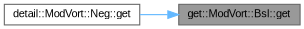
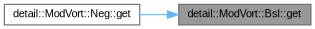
(239, 15) -> (245, 15)
